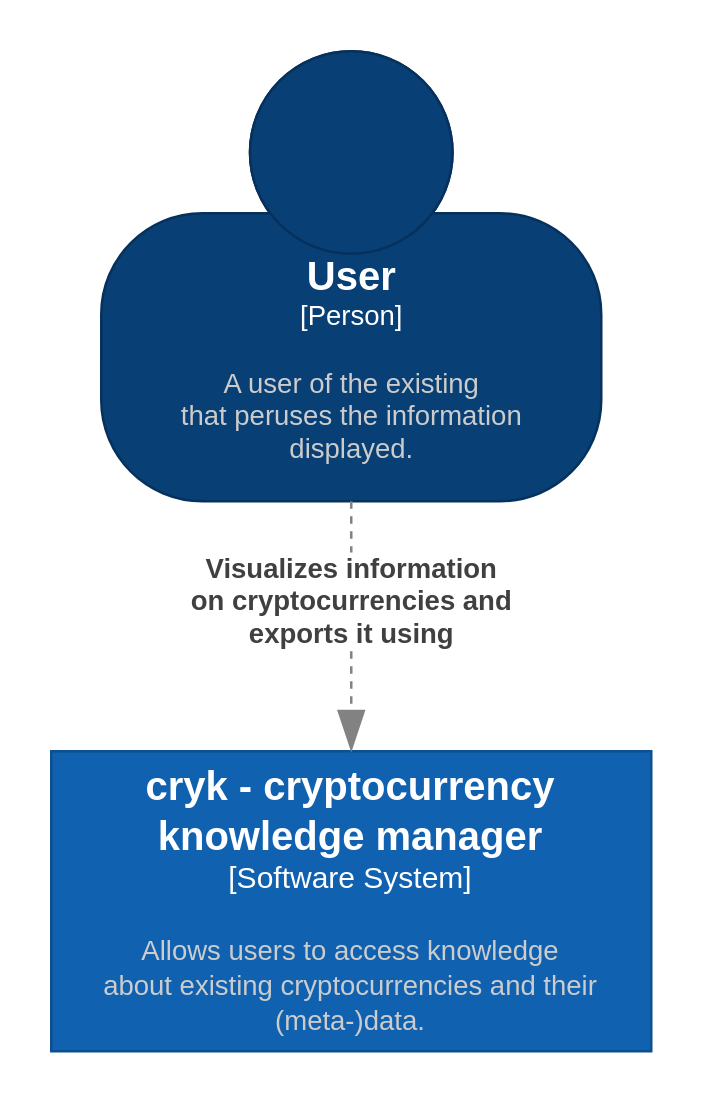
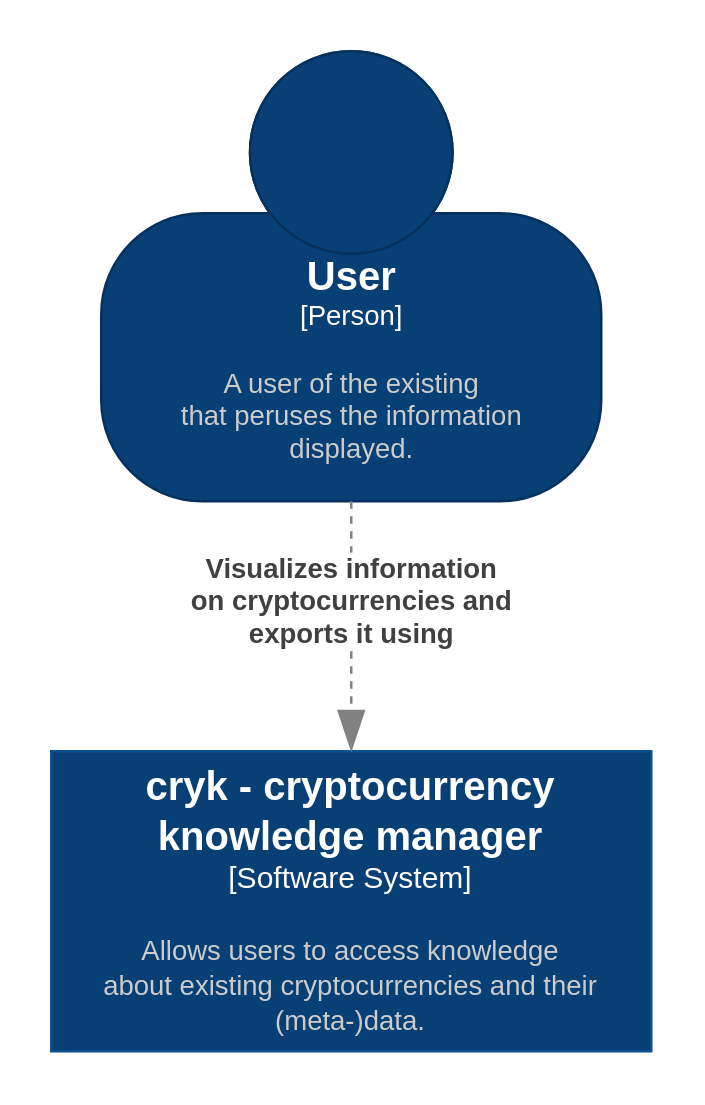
(351, 901) -> (351, 901)
